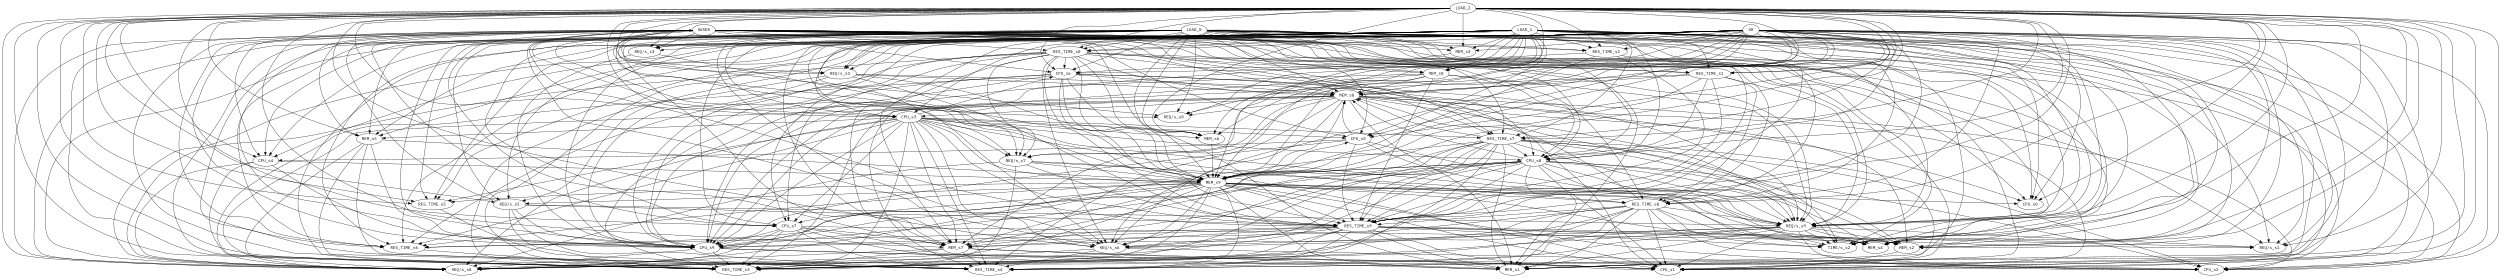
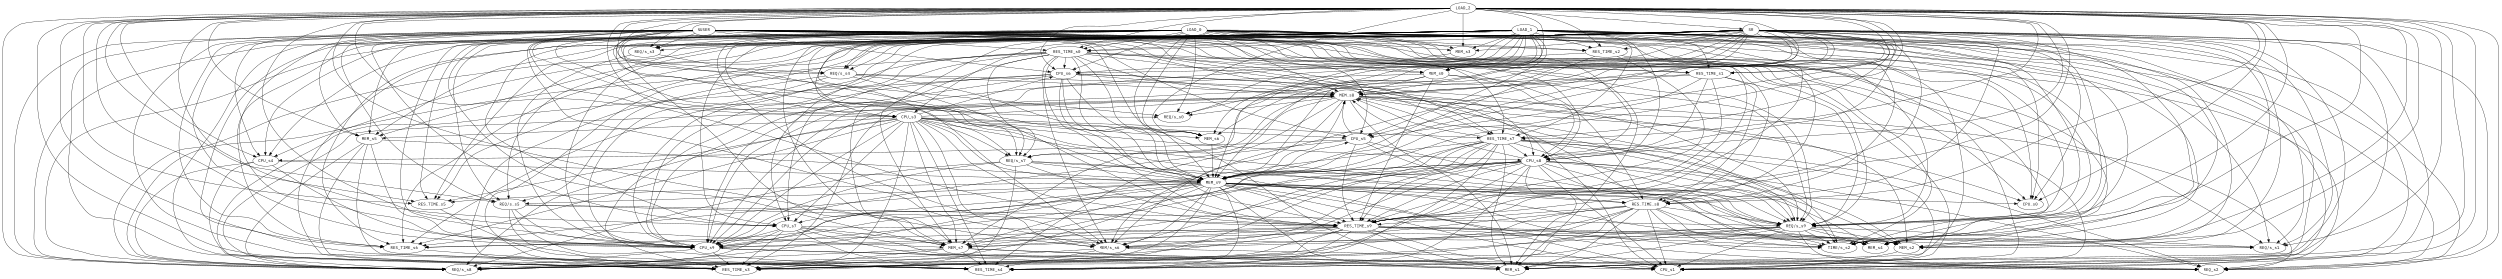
(26, 32) -> (1608, 19)
(347, 62) -> (341, 59)
(1089, 97) -> (1396, 257)
(1140, 106) -> (1116, 107)
none -> (848, 190)
none -> (1536, 226)
(1110, 248) -> (1110, 248)
(2211, 270) -> (2211, 270)
